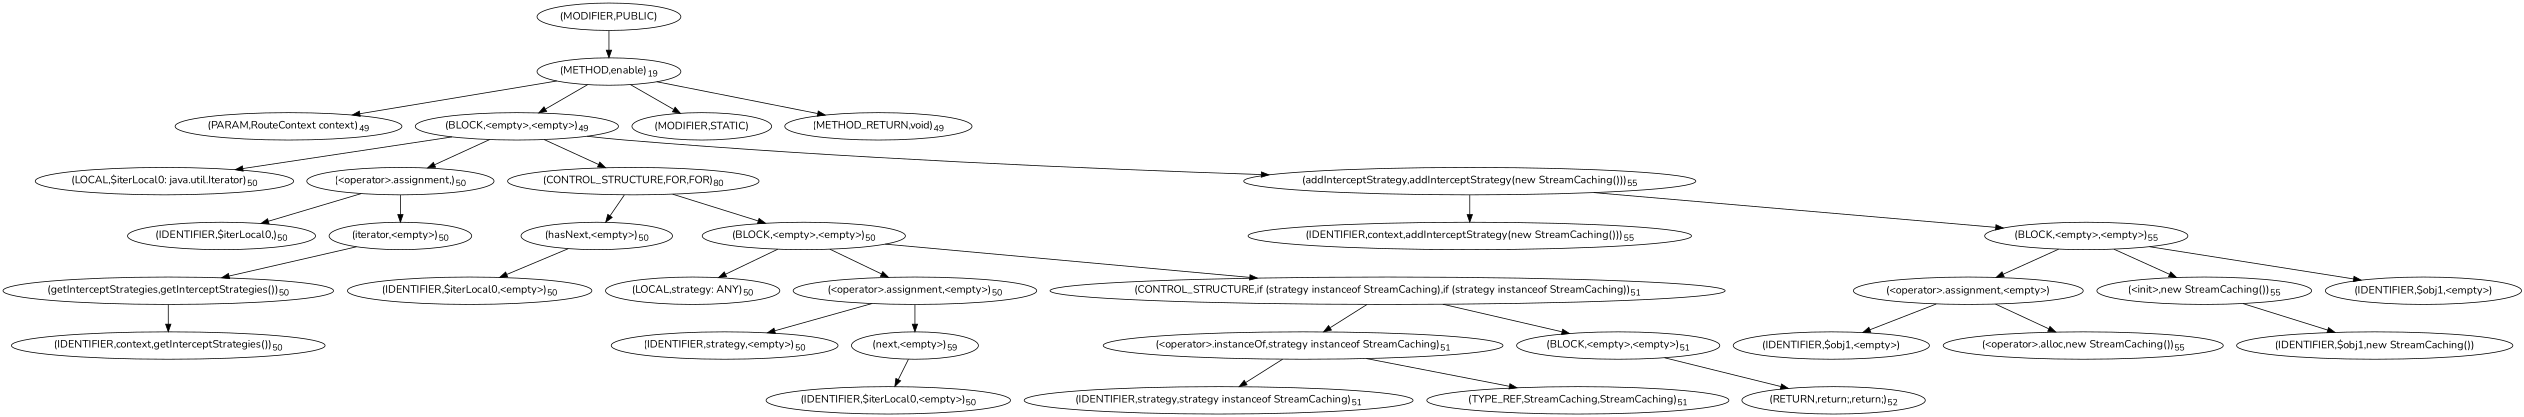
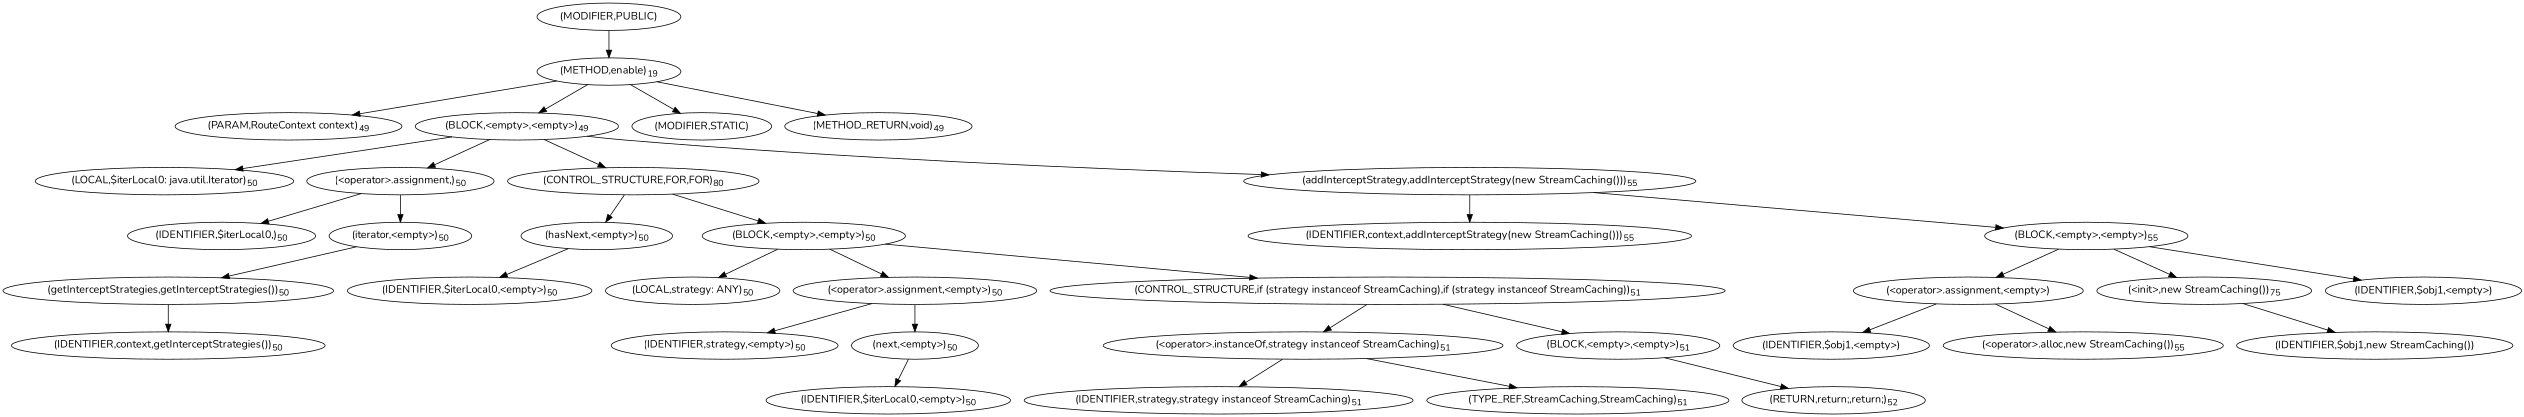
(2275, 290) -> (2275, 290)
(952, 344) -> (952, 344)
